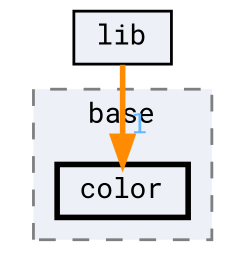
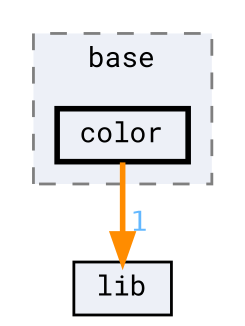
(123, 108) -> (123, 202)
